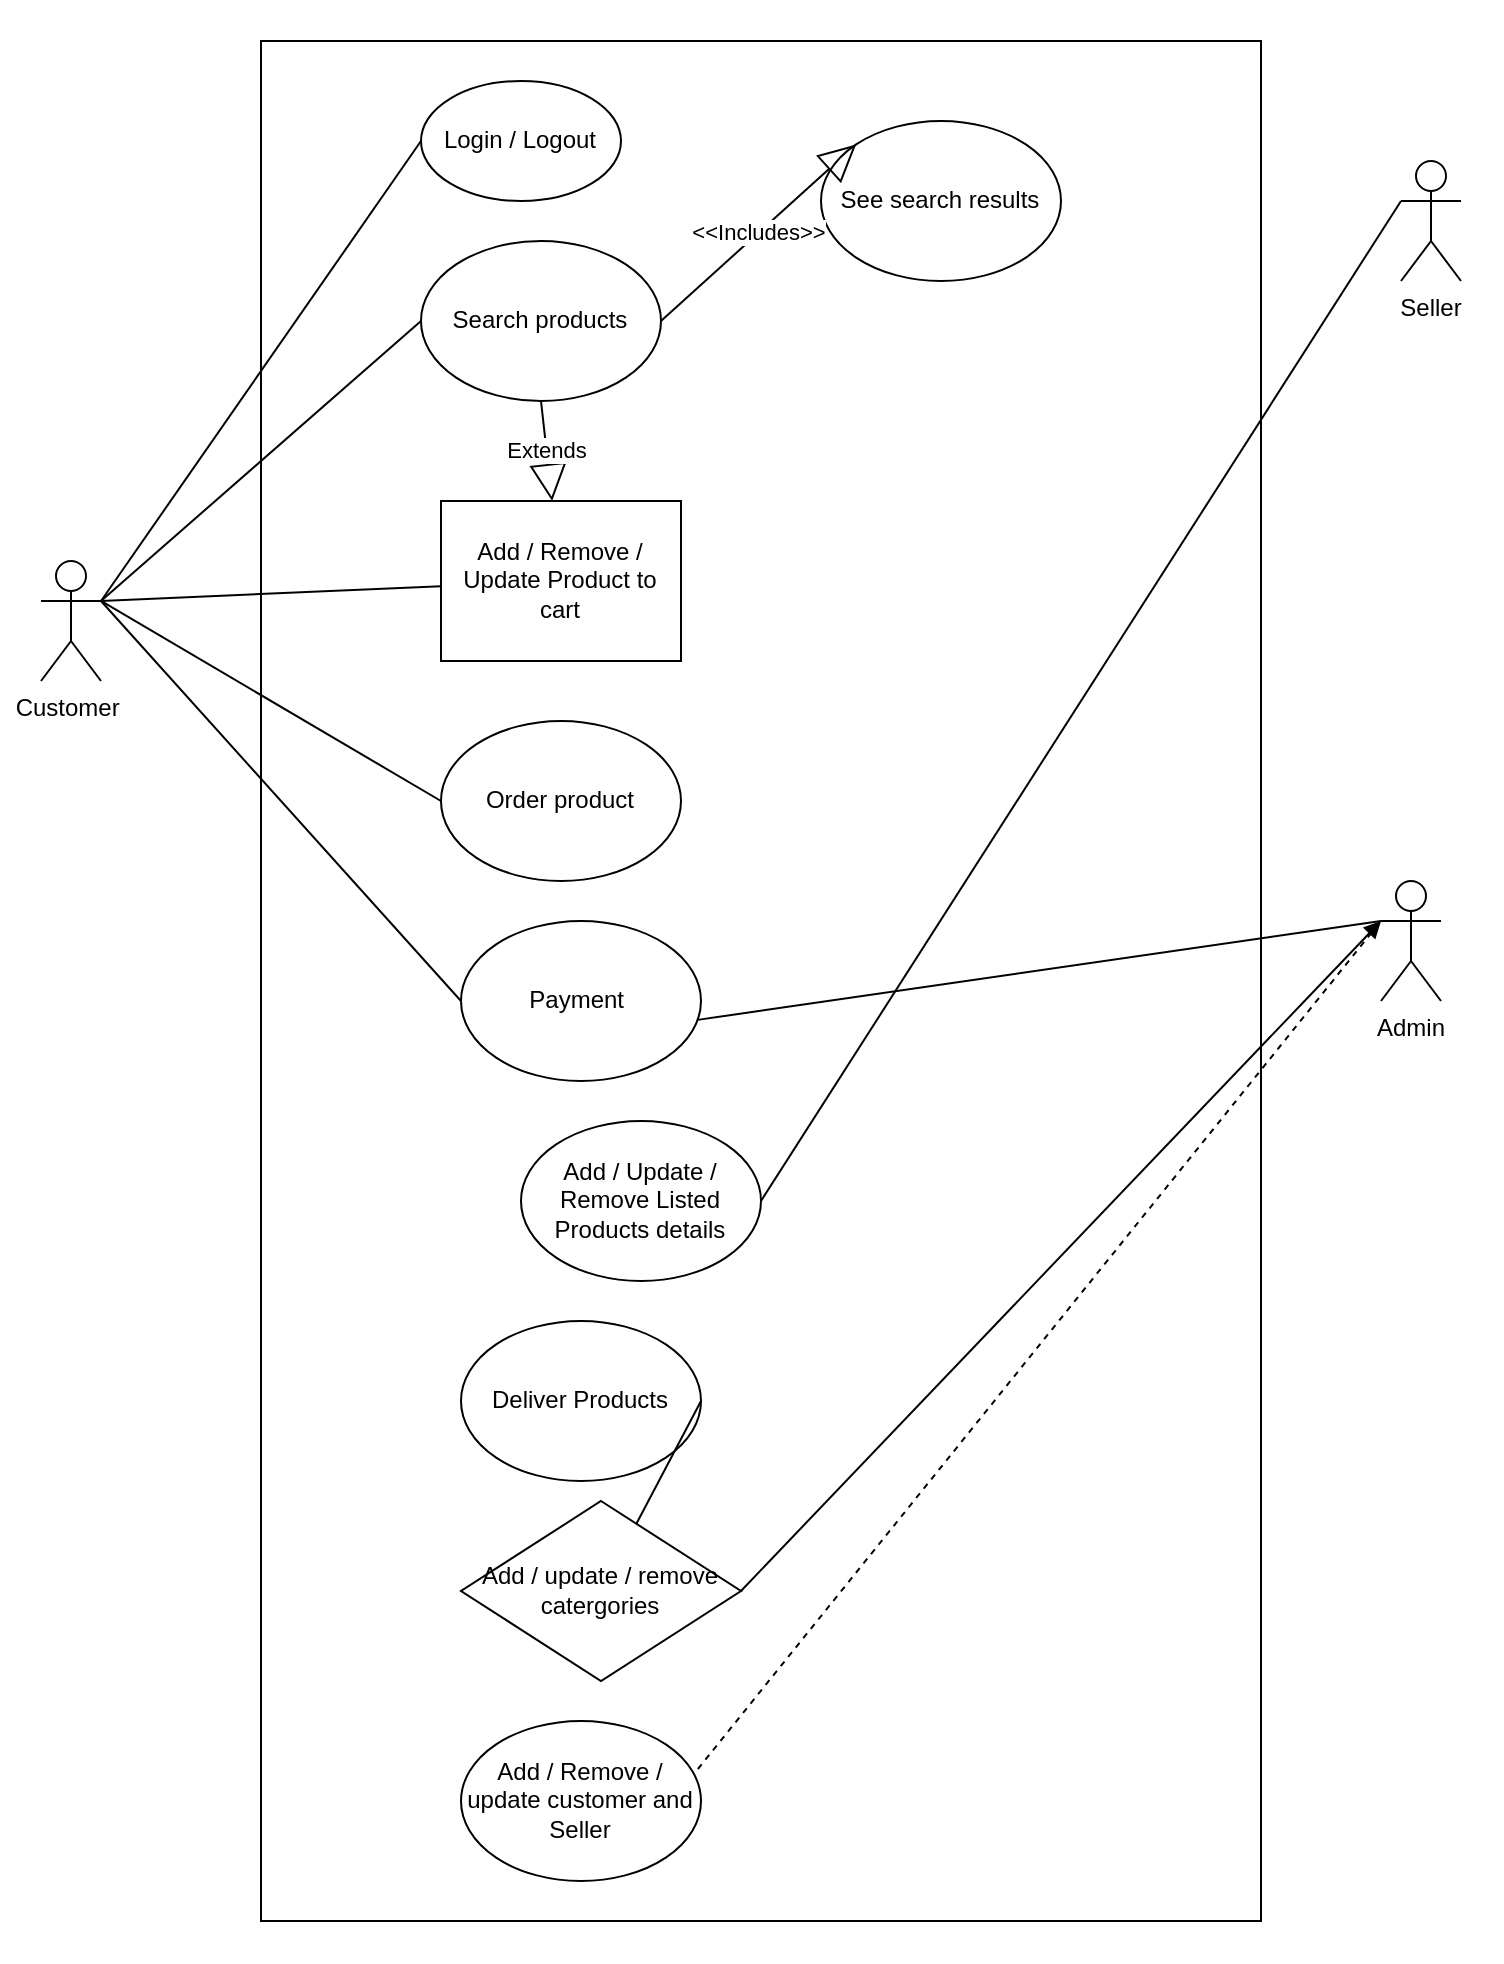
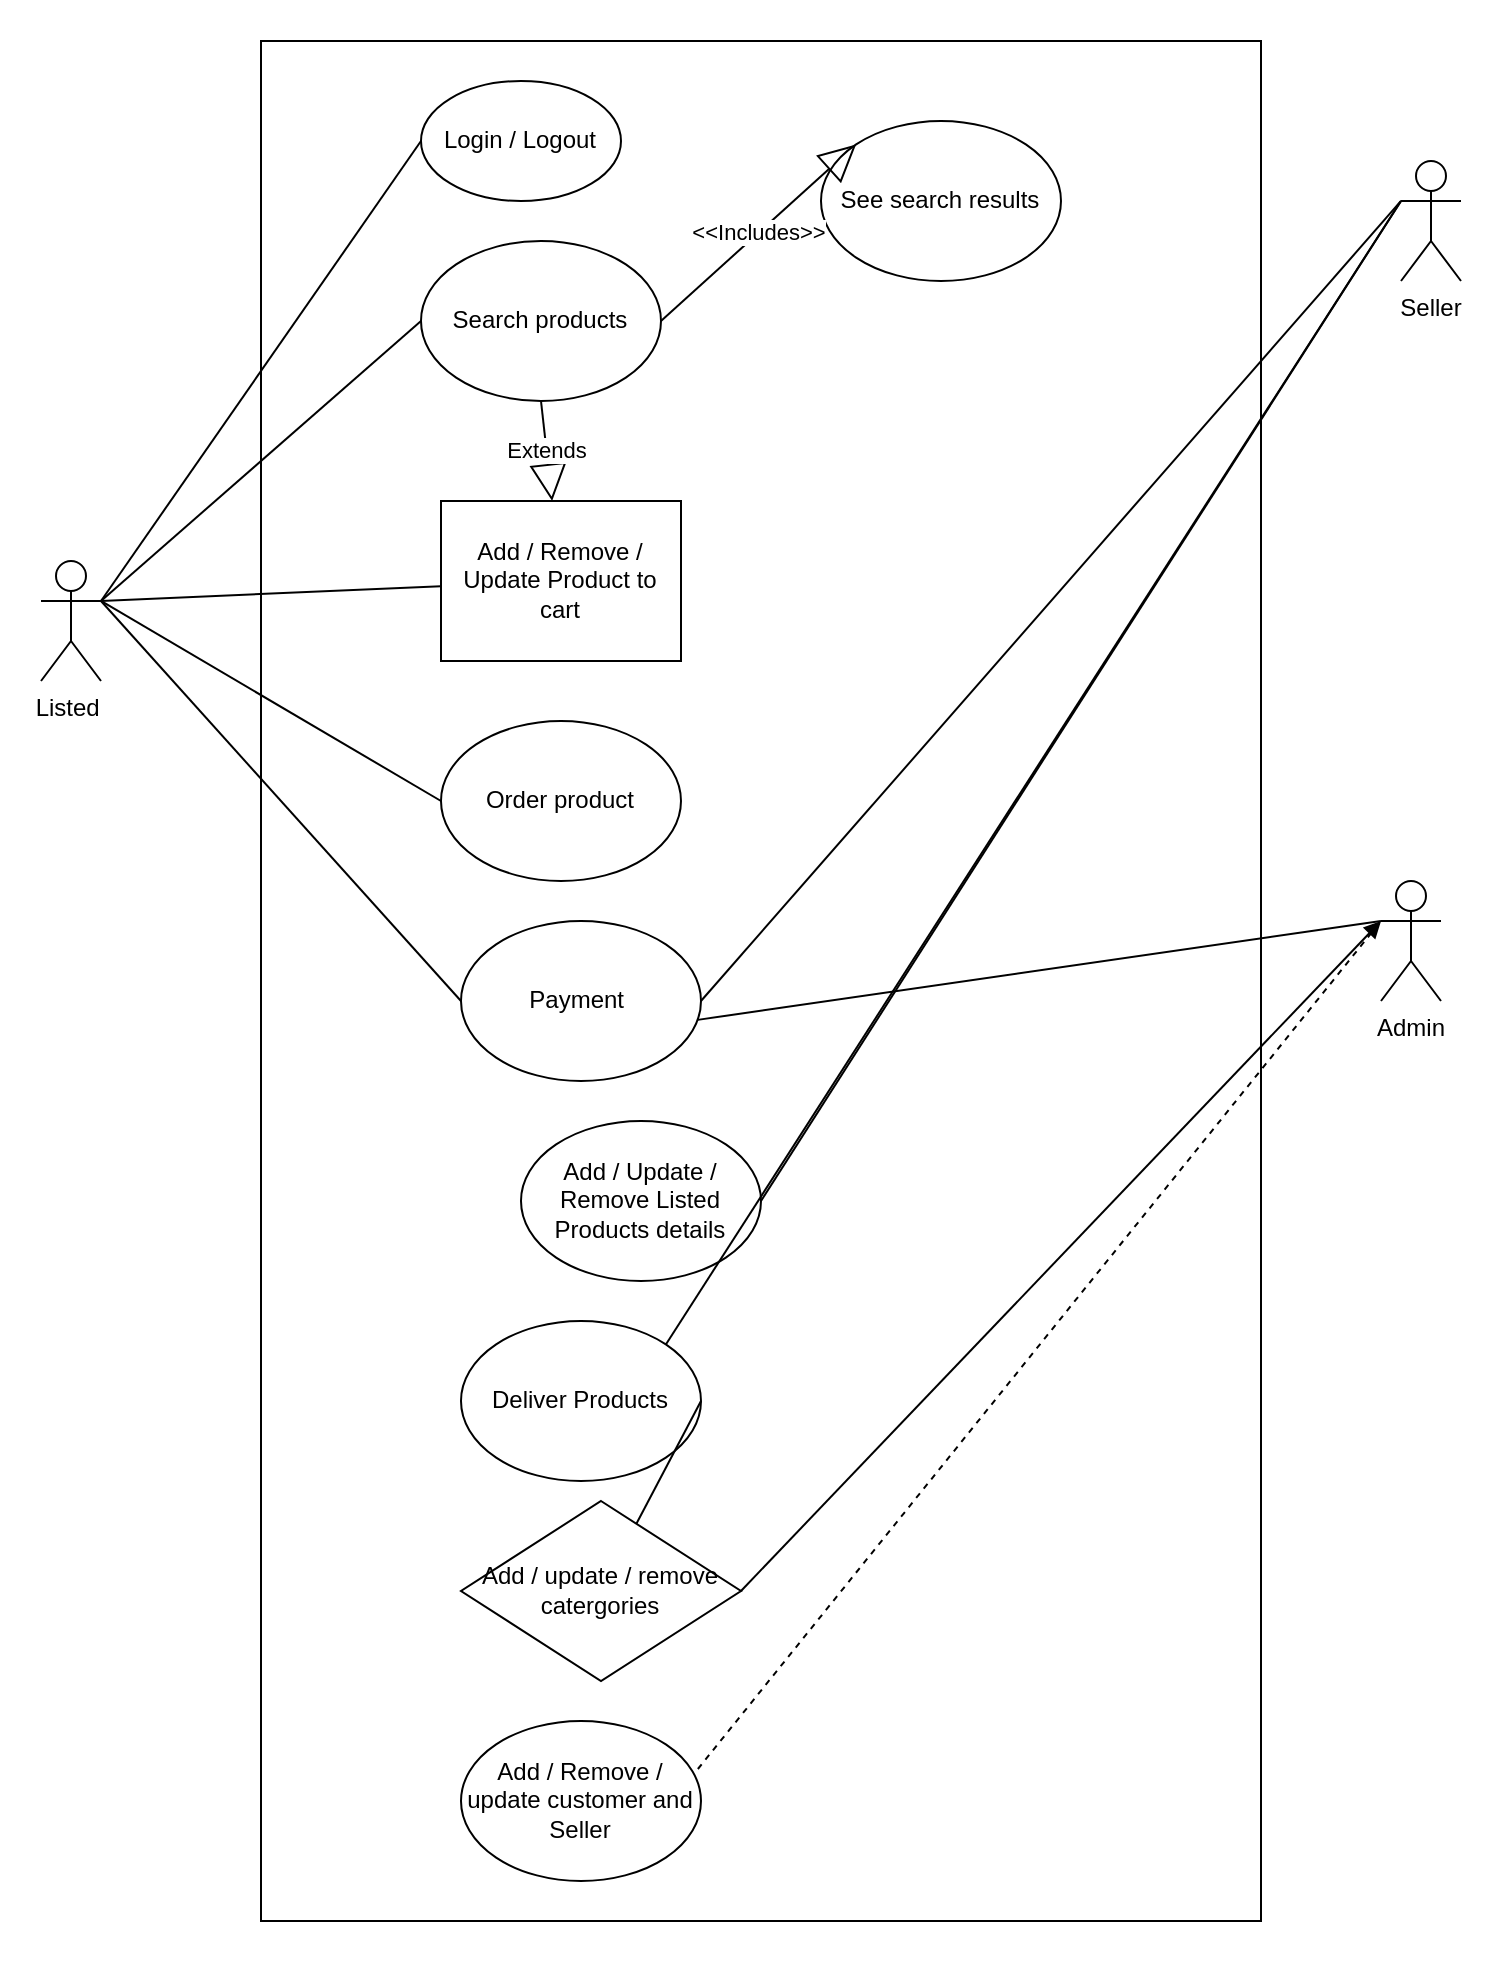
none -> (1042, 611)
(72, 709) -> (72, 709)
none -> (712, 1273)
